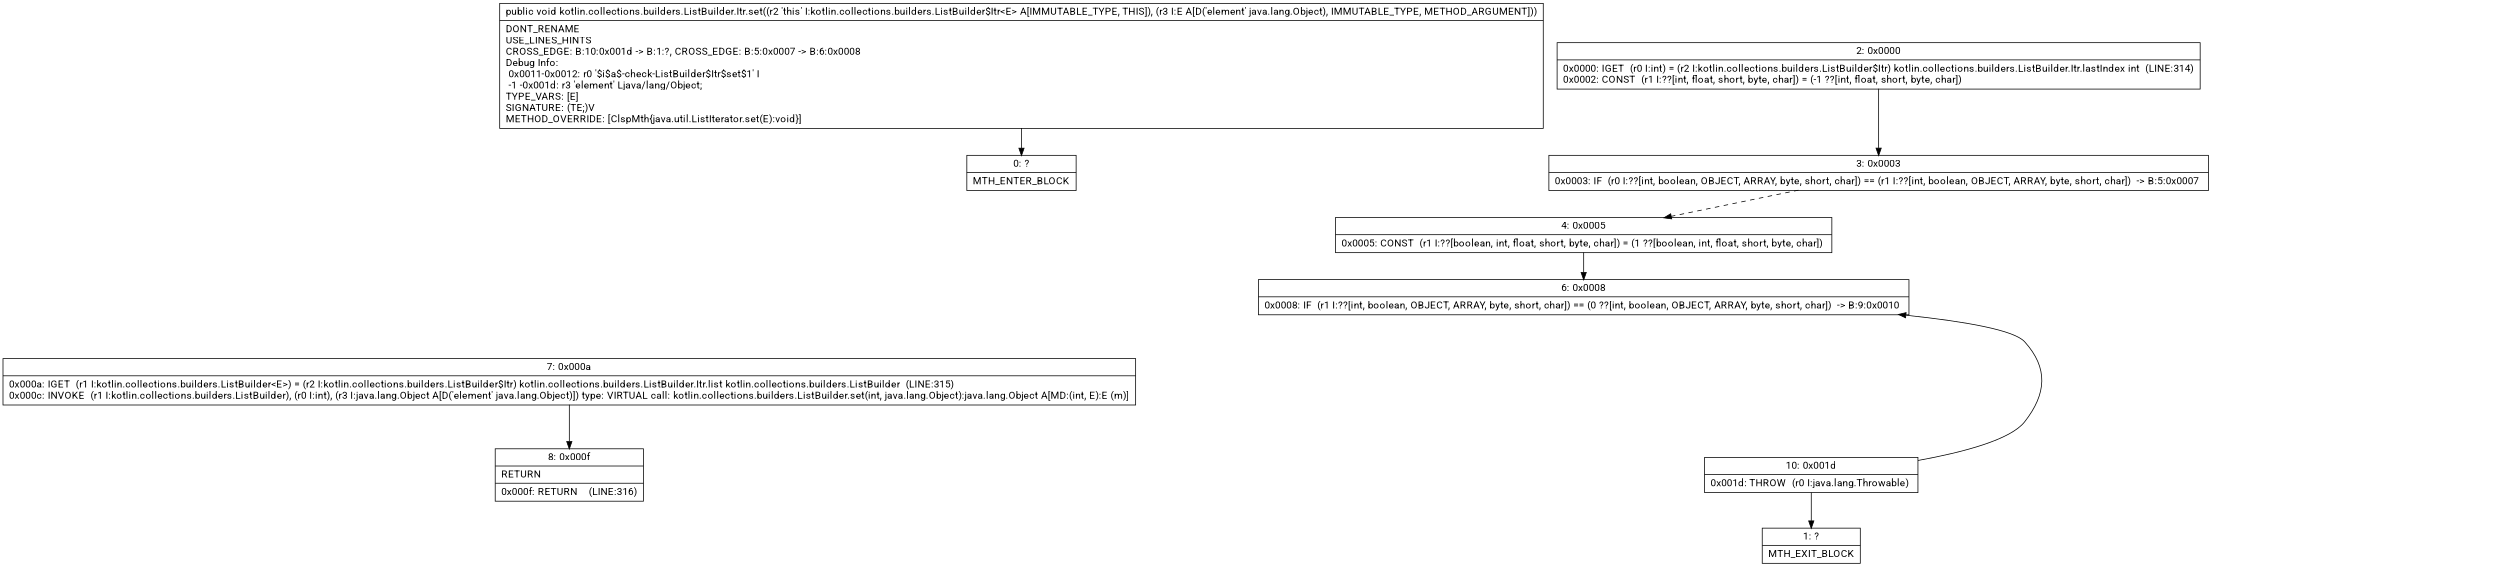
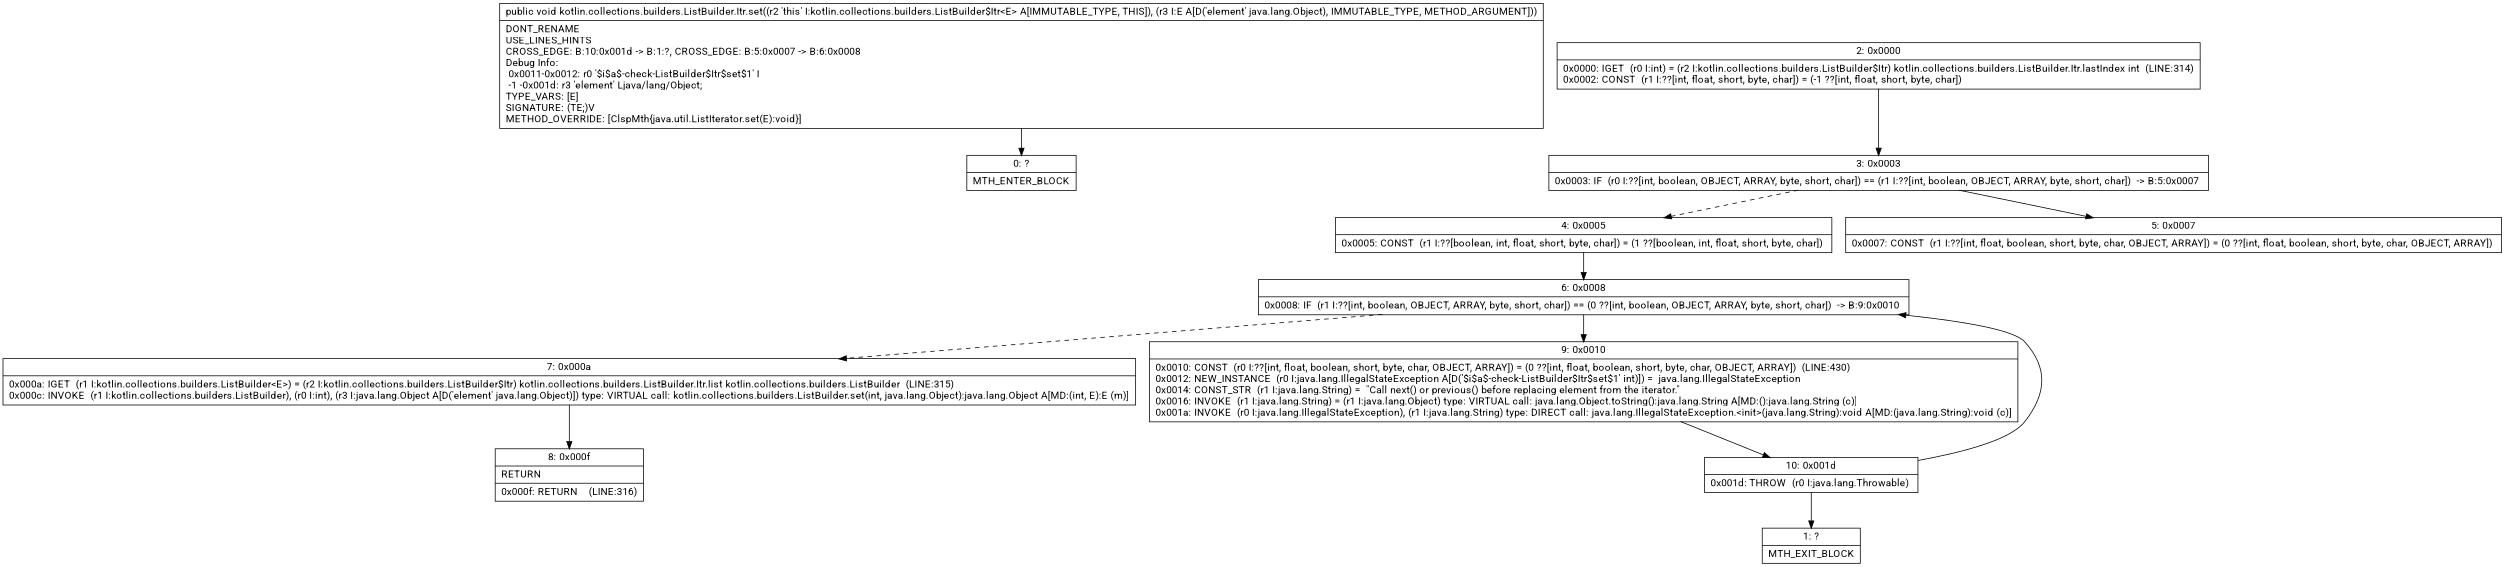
none -> (2174, 235)
none -> (1114, 336)
none -> (1584, 382)
